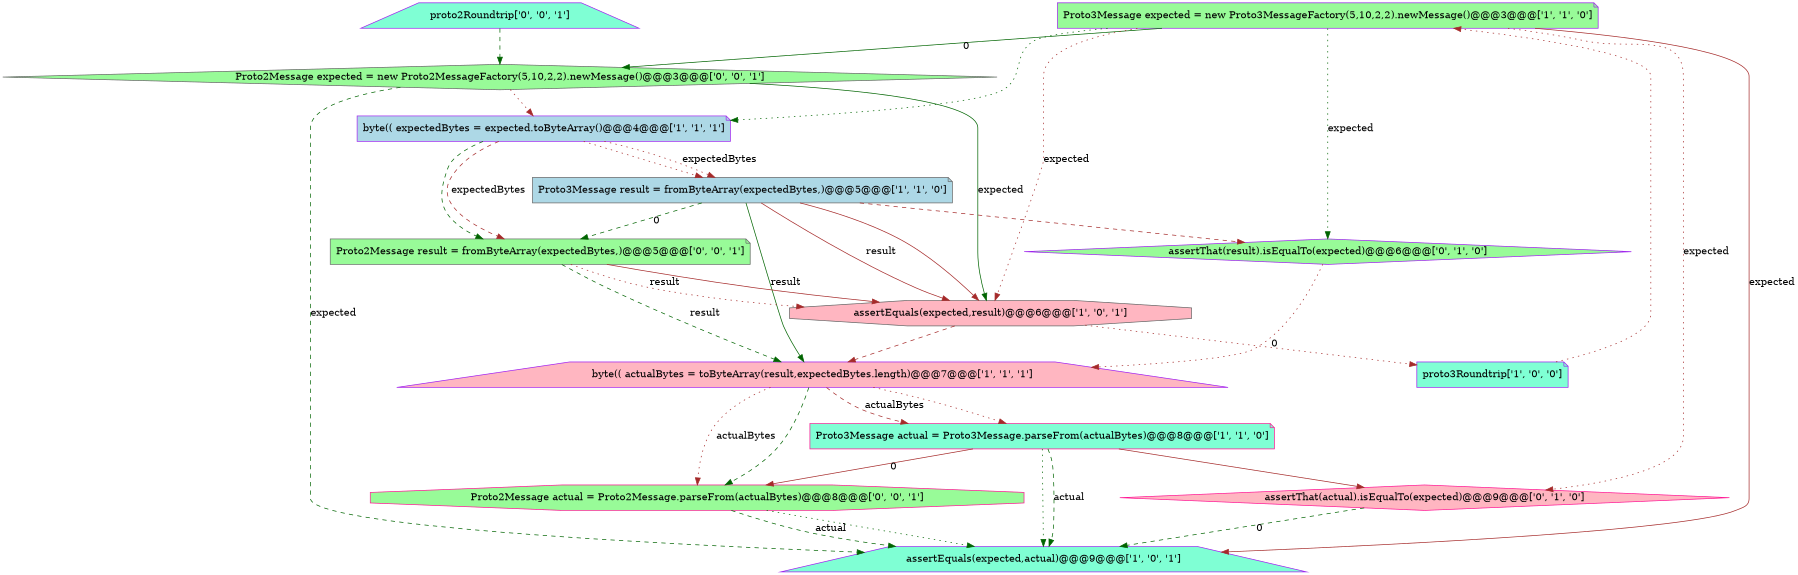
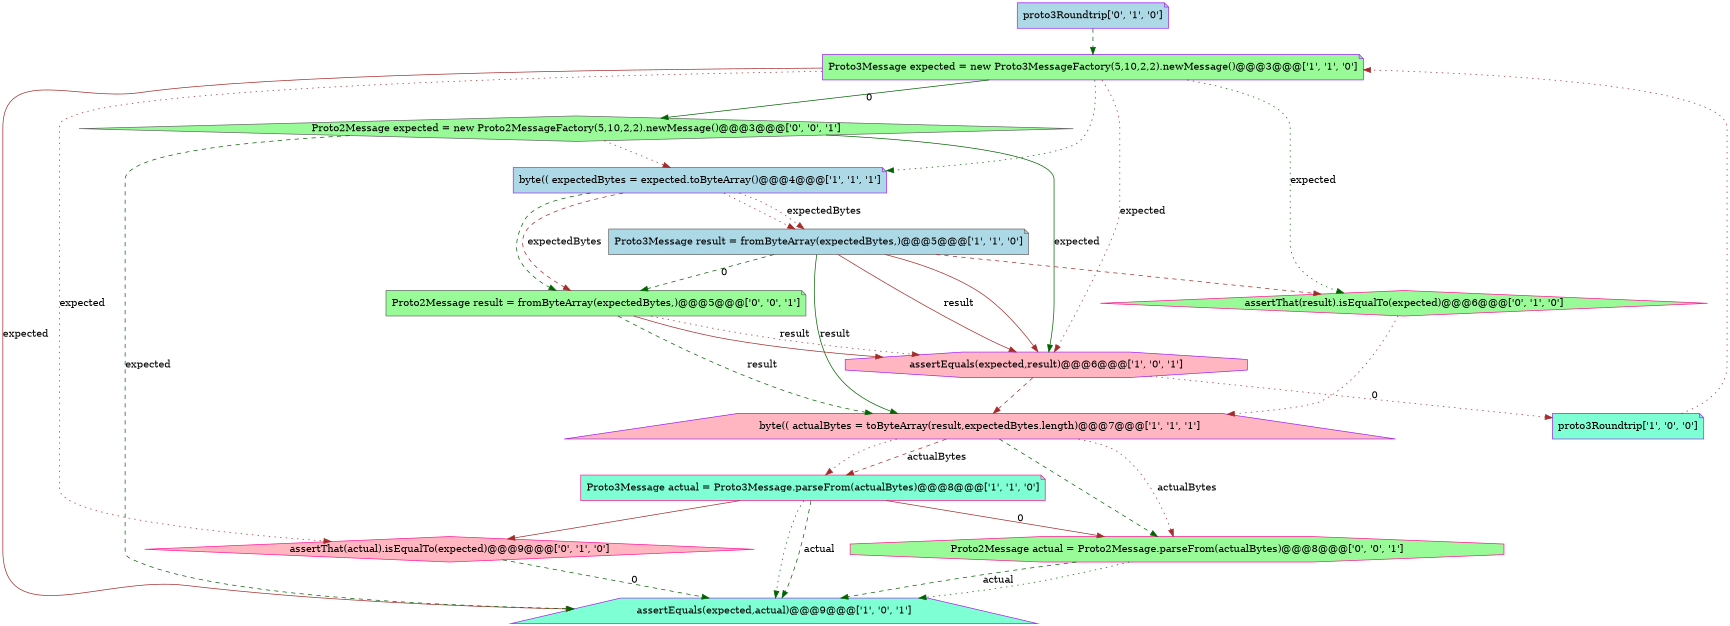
(500, 16) -> none
none -> (1093, 16)
(1328, 252) -> (1404, 303)
(991, 313) -> (1046, 365)
